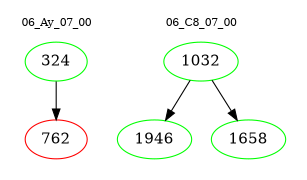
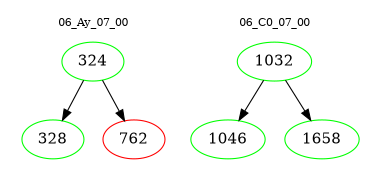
(202, 23) -> (275, 23)
none -> (53, 139)
(155, 139) -> (228, 139)
